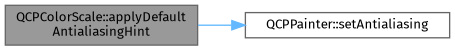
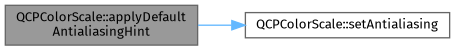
(348, 25) -> (348, 25)
